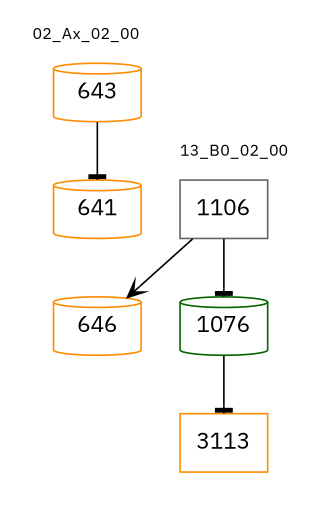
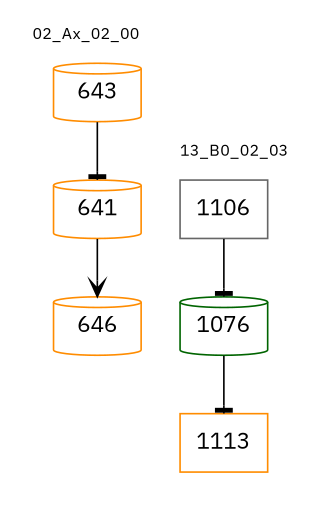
(234, 152) -> (234, 152)
(178, 252) -> (97, 260)
(224, 443) -> (224, 443)
